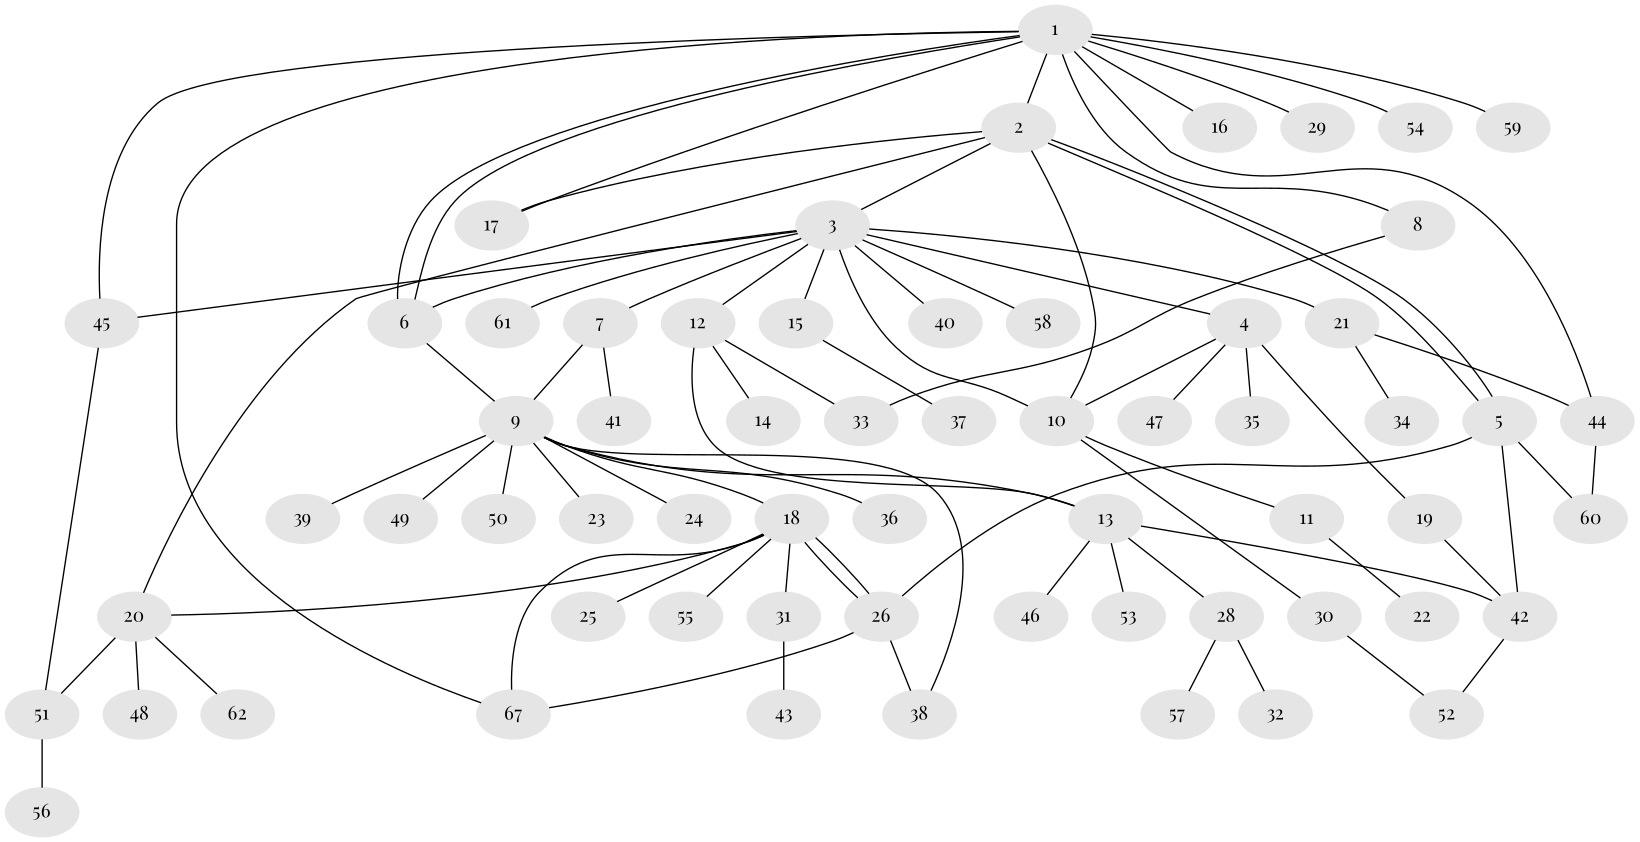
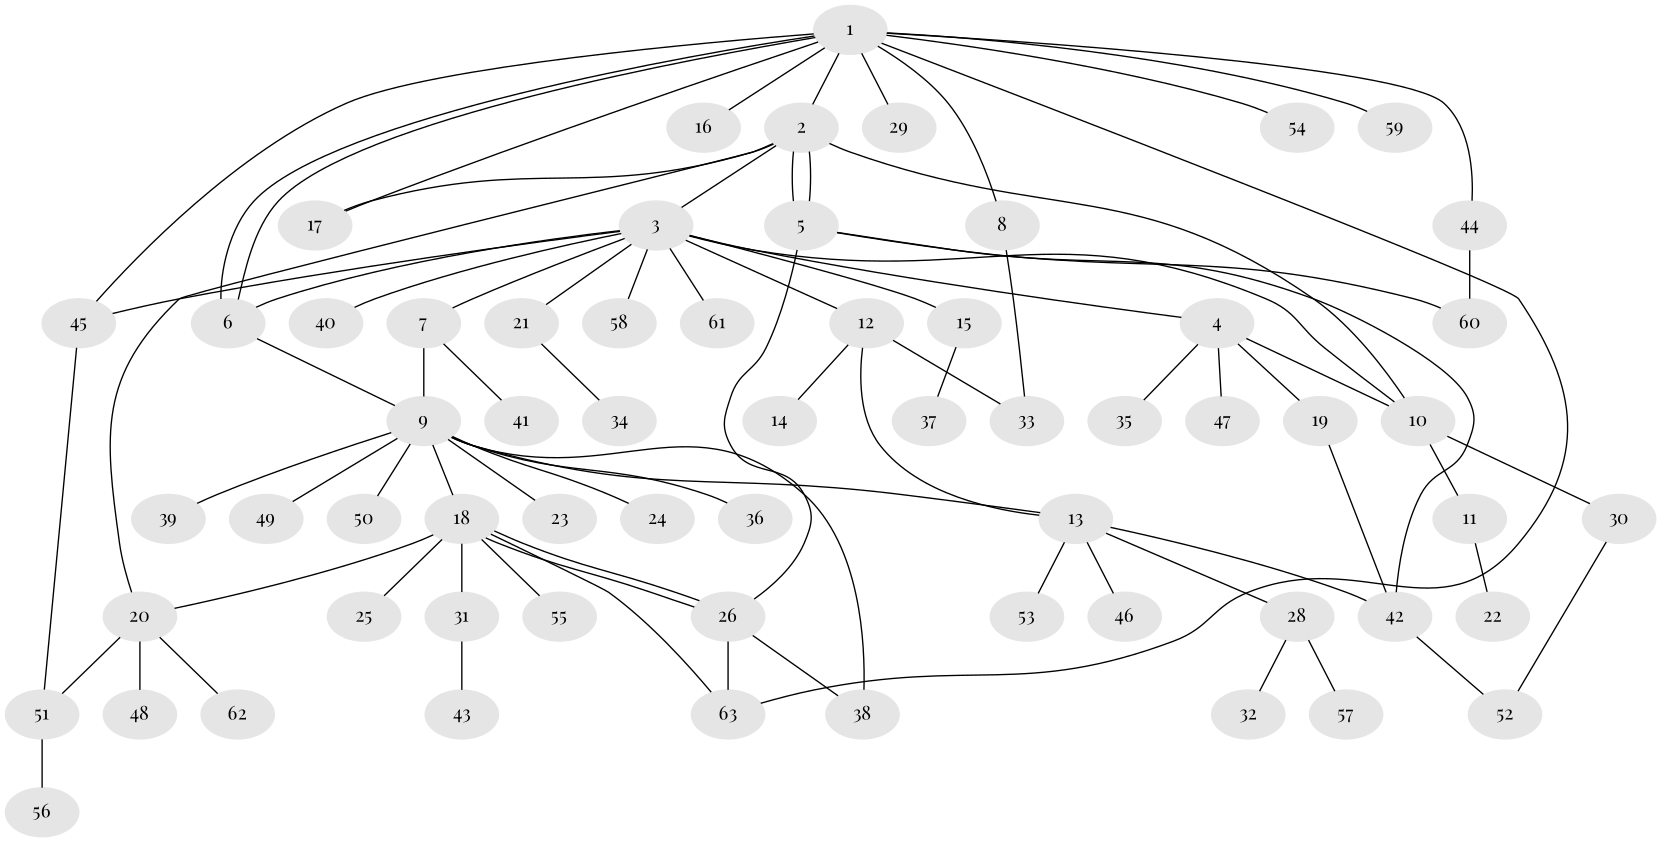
(1487, 373) -> none
(513, 714) -> (728, 714)
